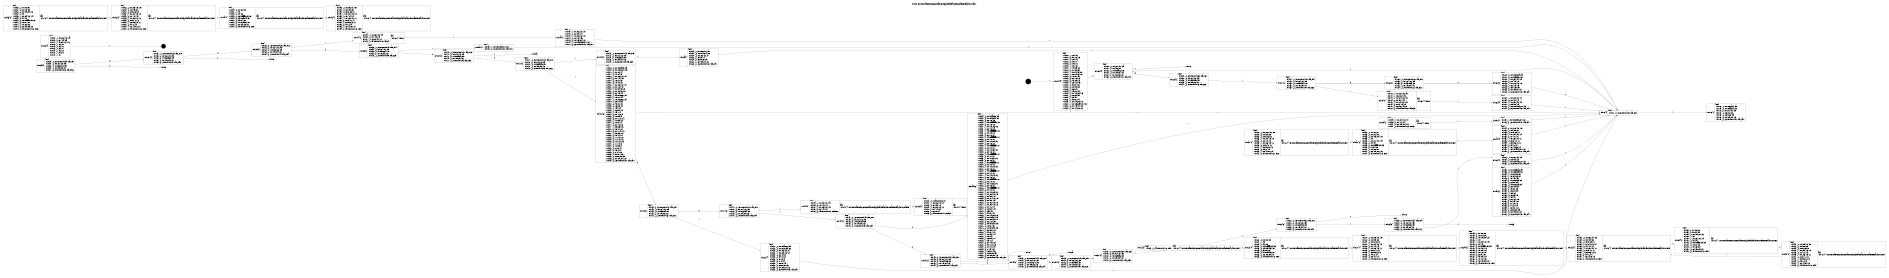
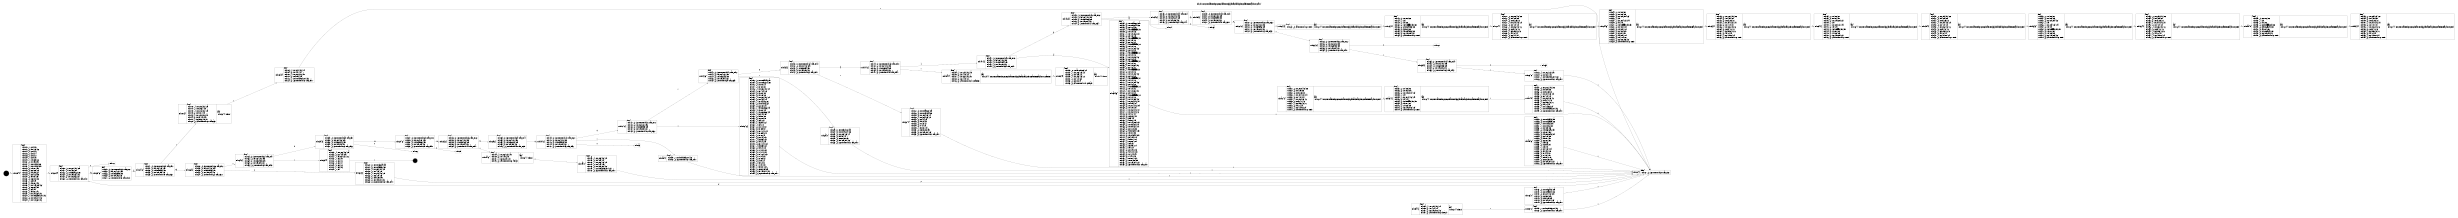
(436, 49) -> (627, 140)
(1672, 113) -> (1604, 186)
none -> (254, 161)
(646, 182) -> (759, 72)
(1238, 237) -> (1292, 36)
(1726, 257) -> (2027, 27)
